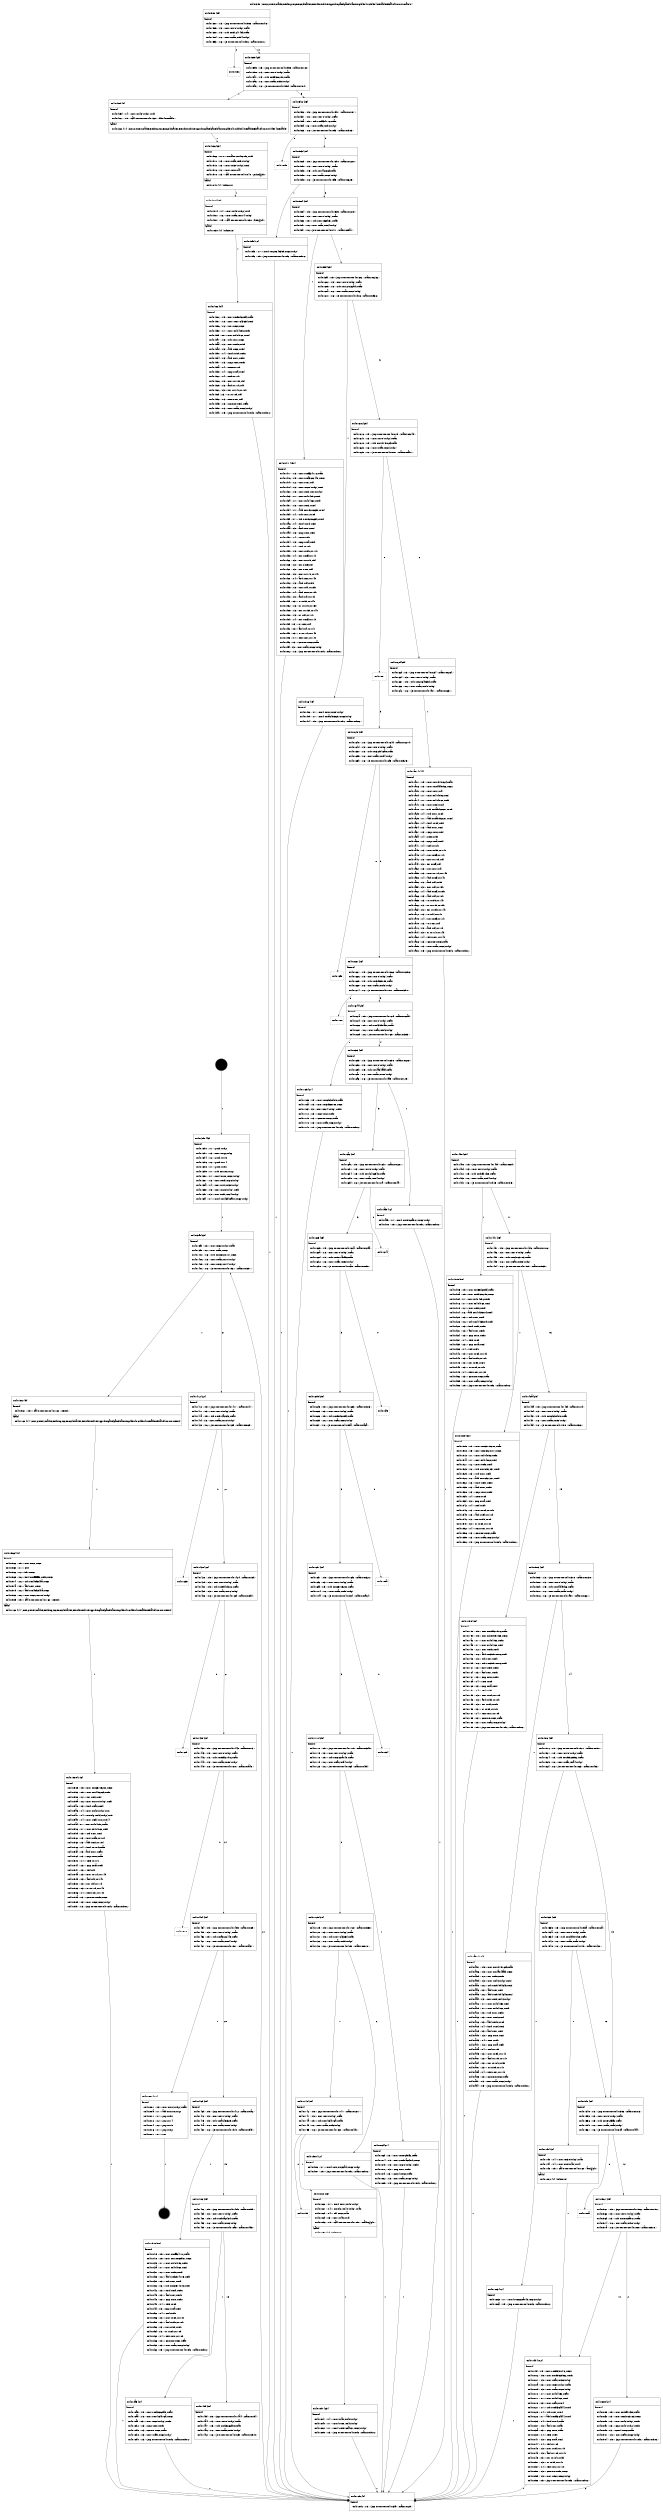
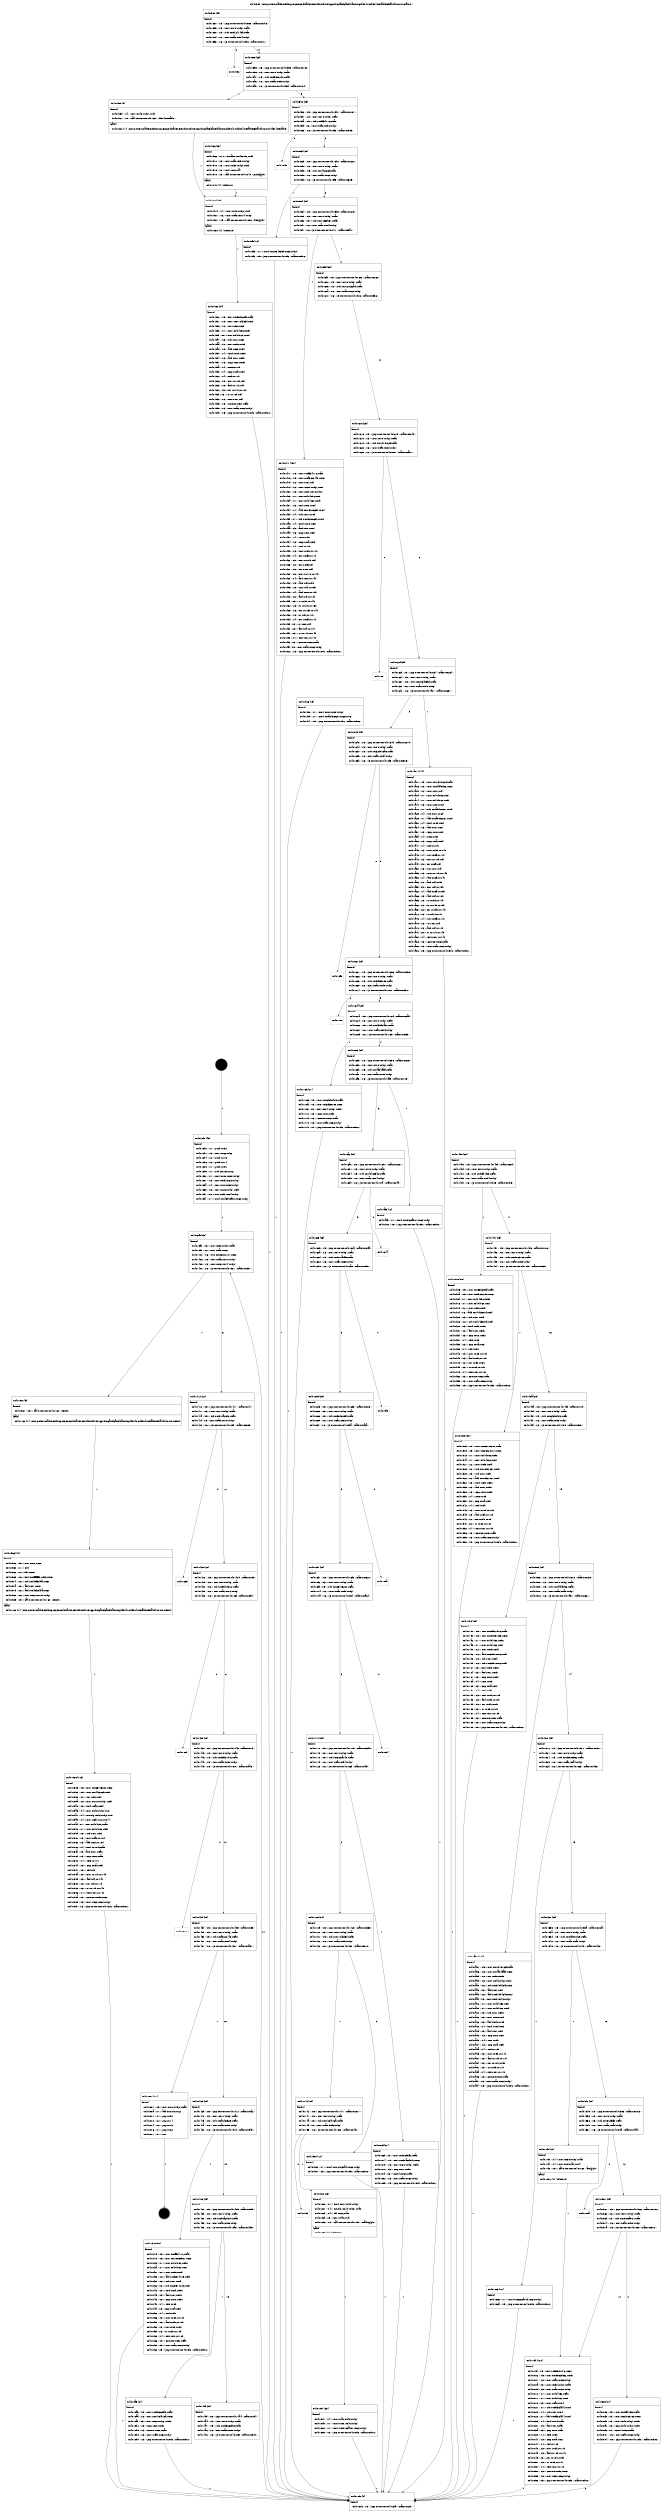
(214, 137) -> (193, 165)
(346, 499) -> none
(379, 704) -> (401, 711)
(609, 1931) -> (571, 1841)
